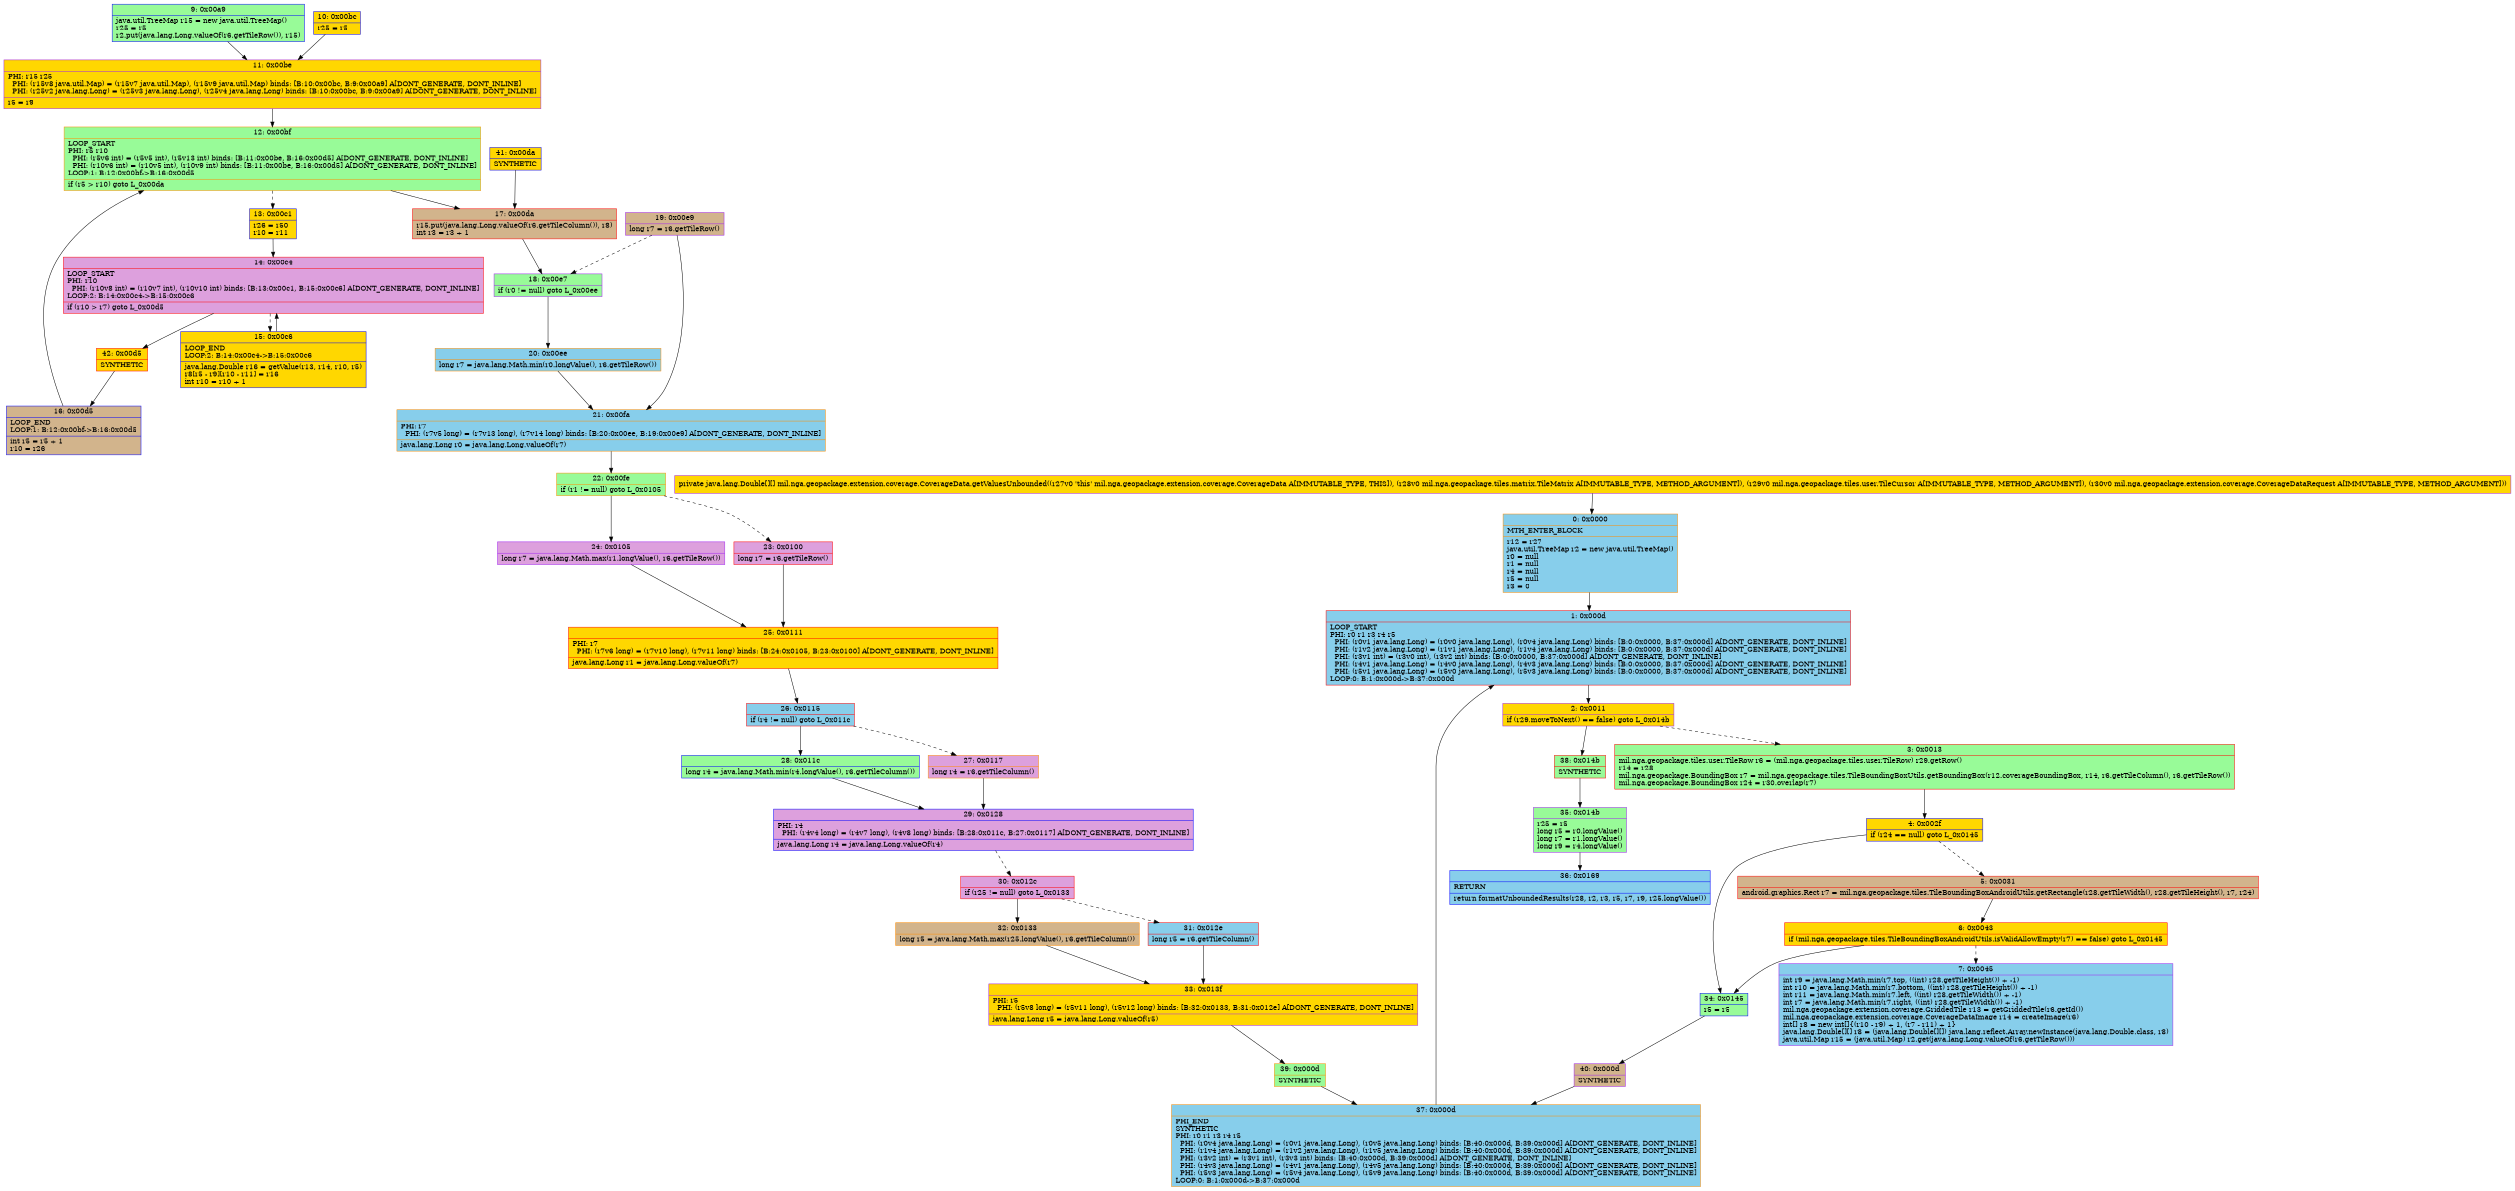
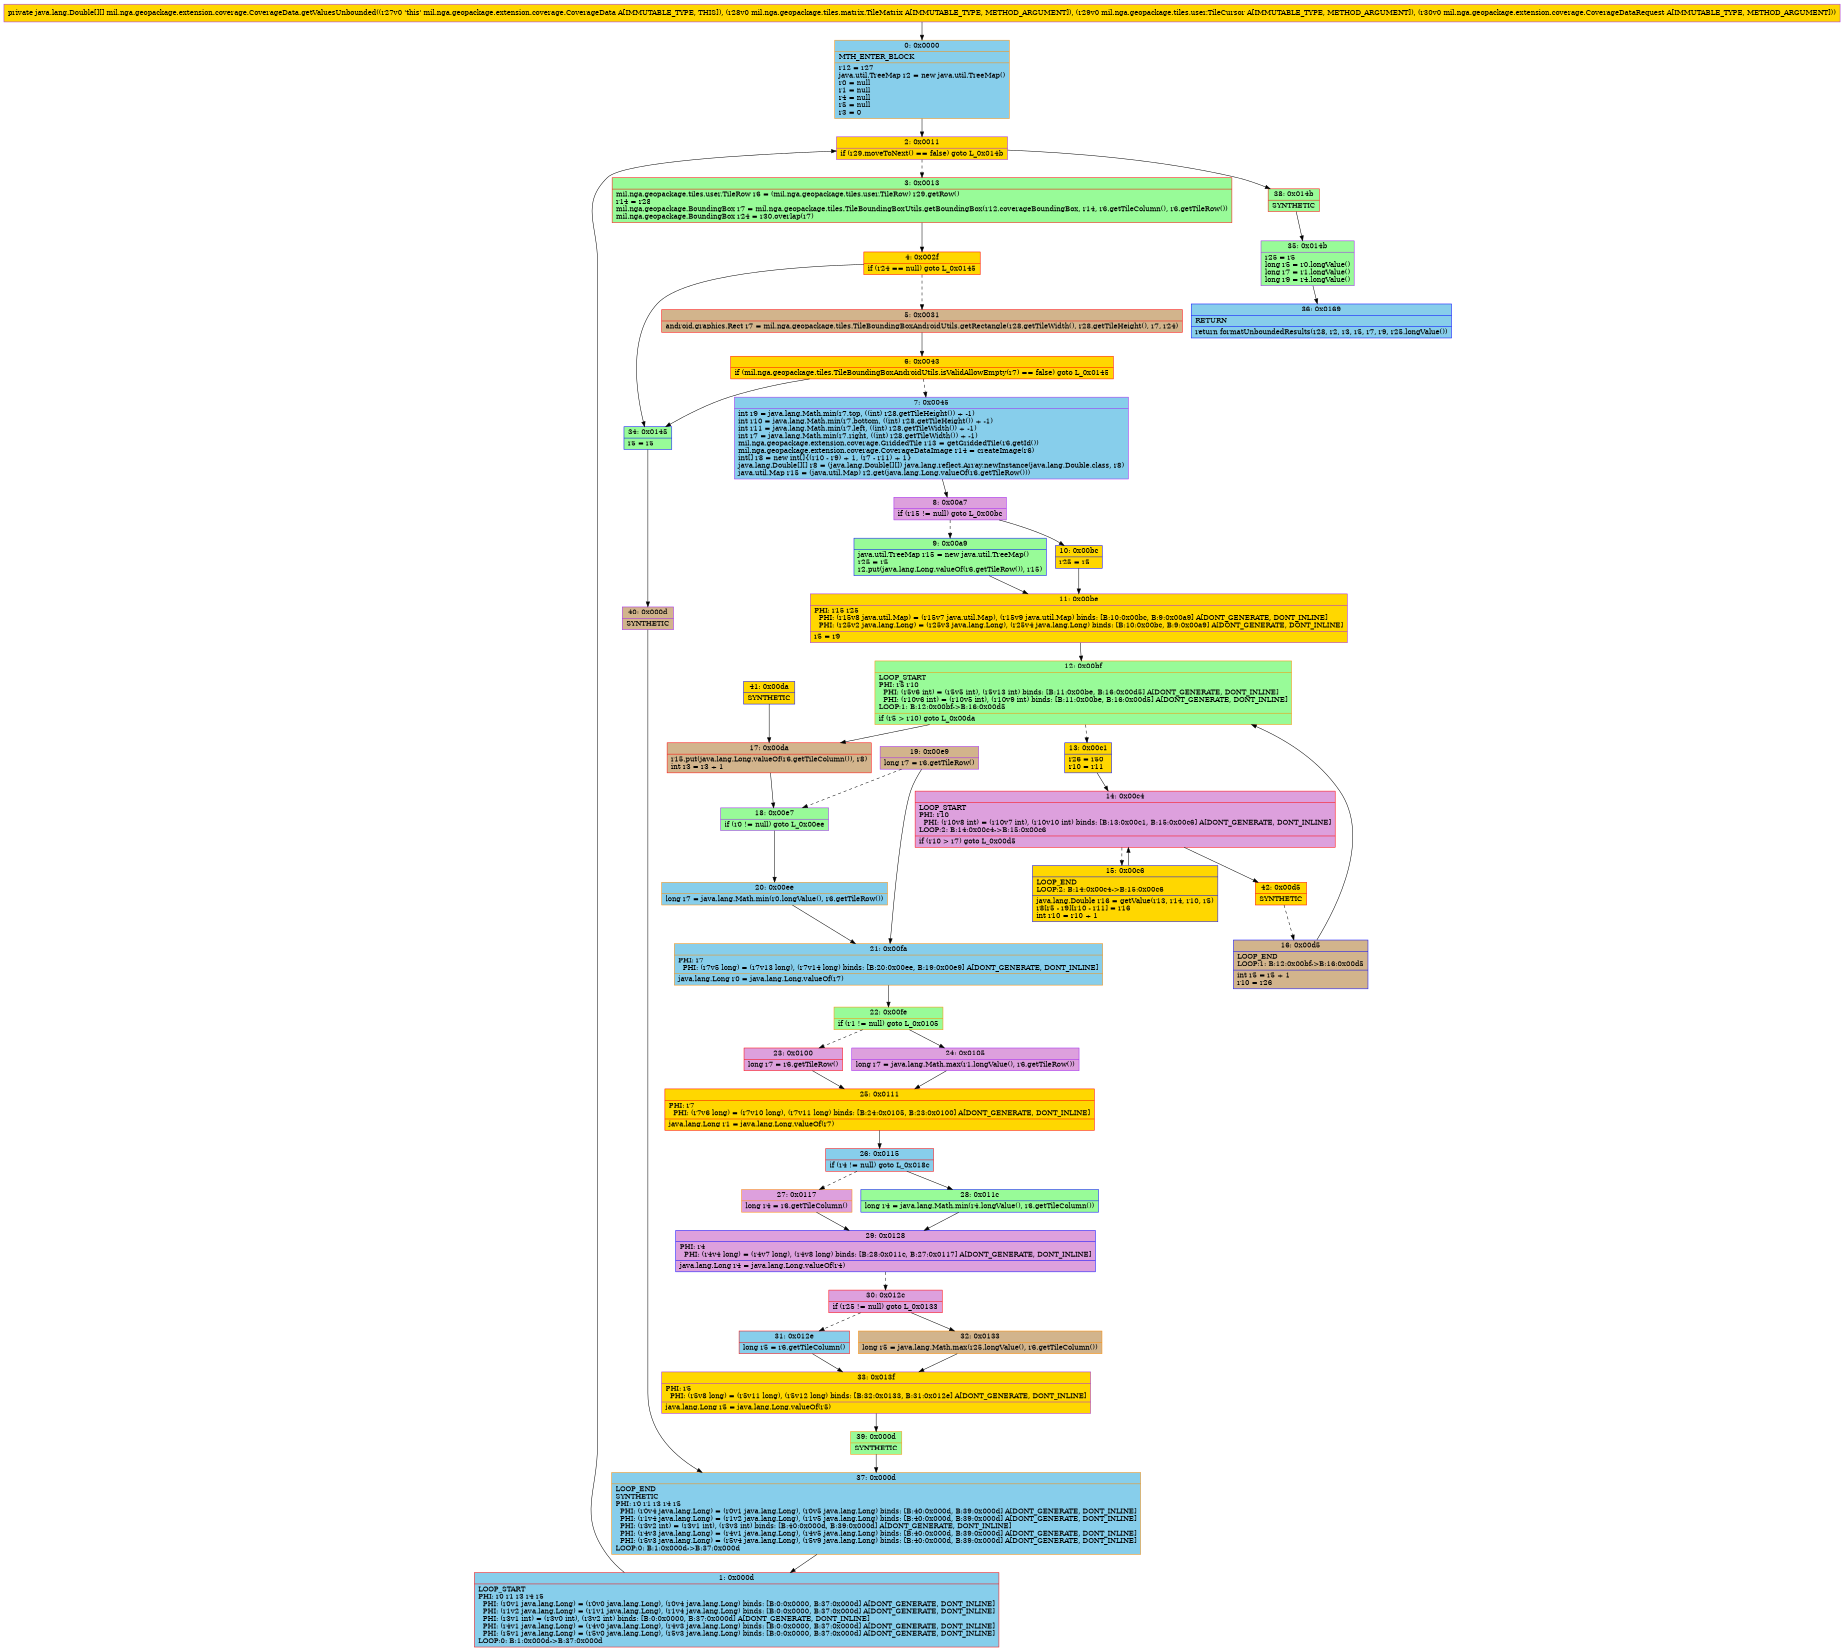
(104, 386) -> (1288, 920)
none -> (950, 509)
(1589, 599) -> (922, 125)
(800, 720) -> (880, 1165)
(1925, 830) -> (922, 263)
(1192, 1121) -> (636, 1489)
